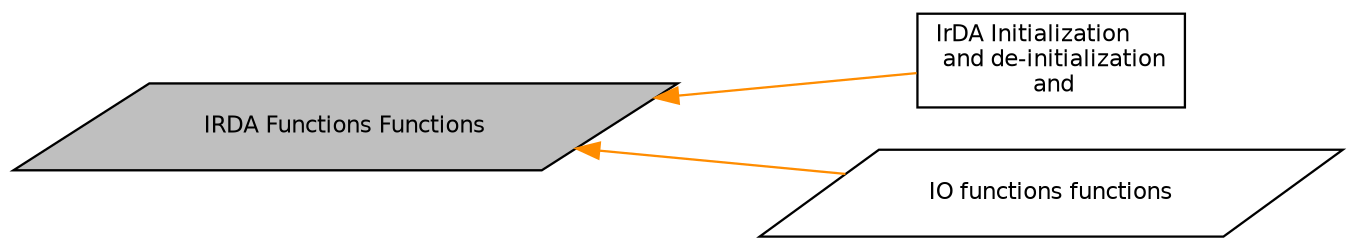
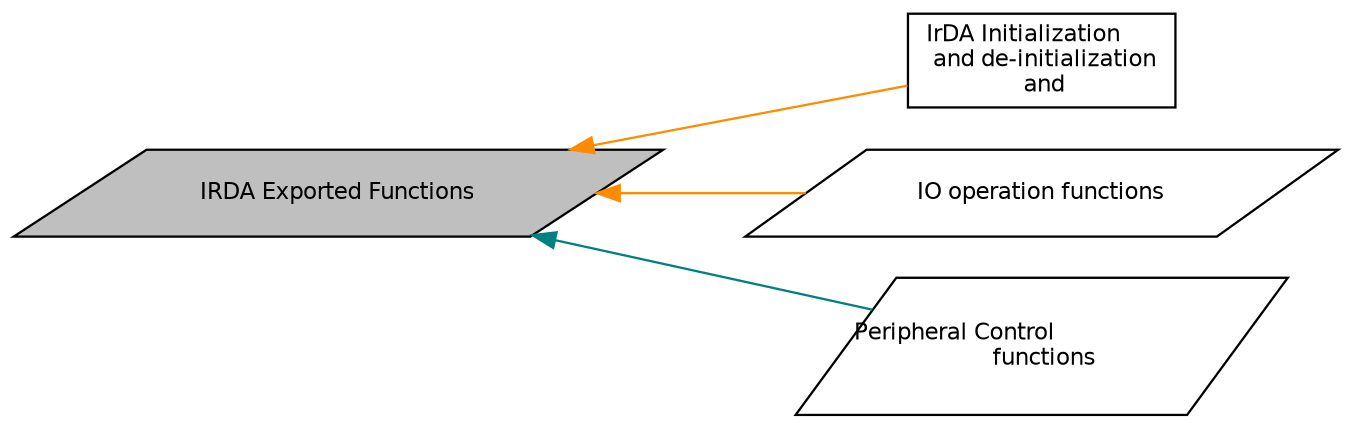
(346, 127) -> (338, 193)
(1051, 193) -> (1042, 193)
none -> (1042, 346)
